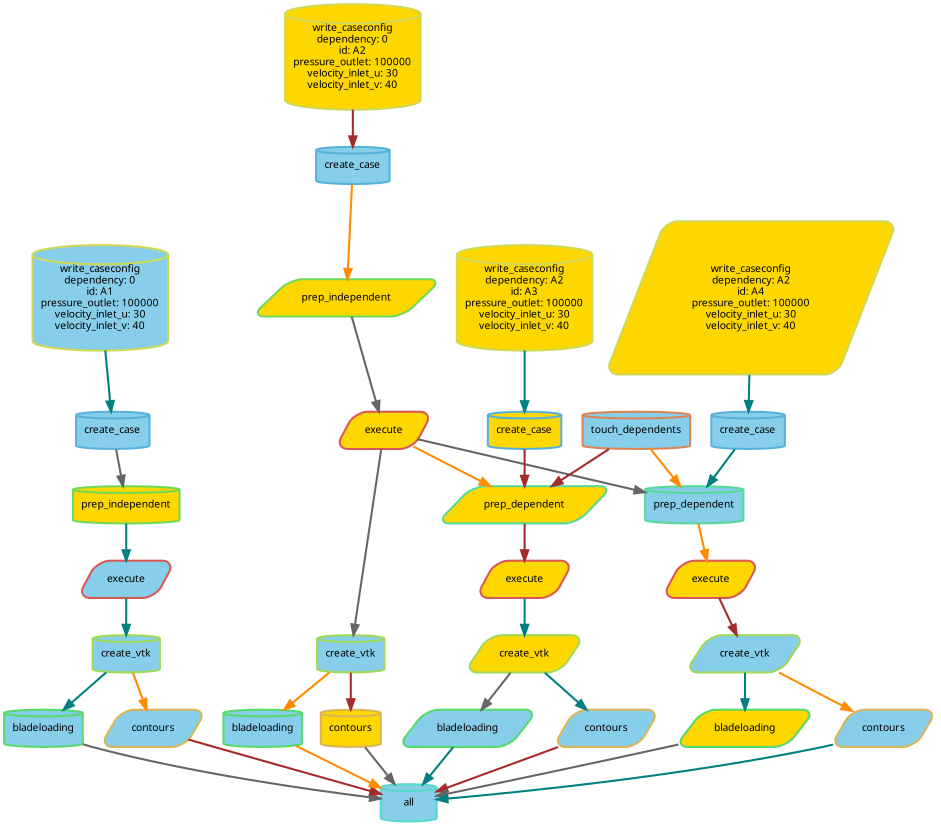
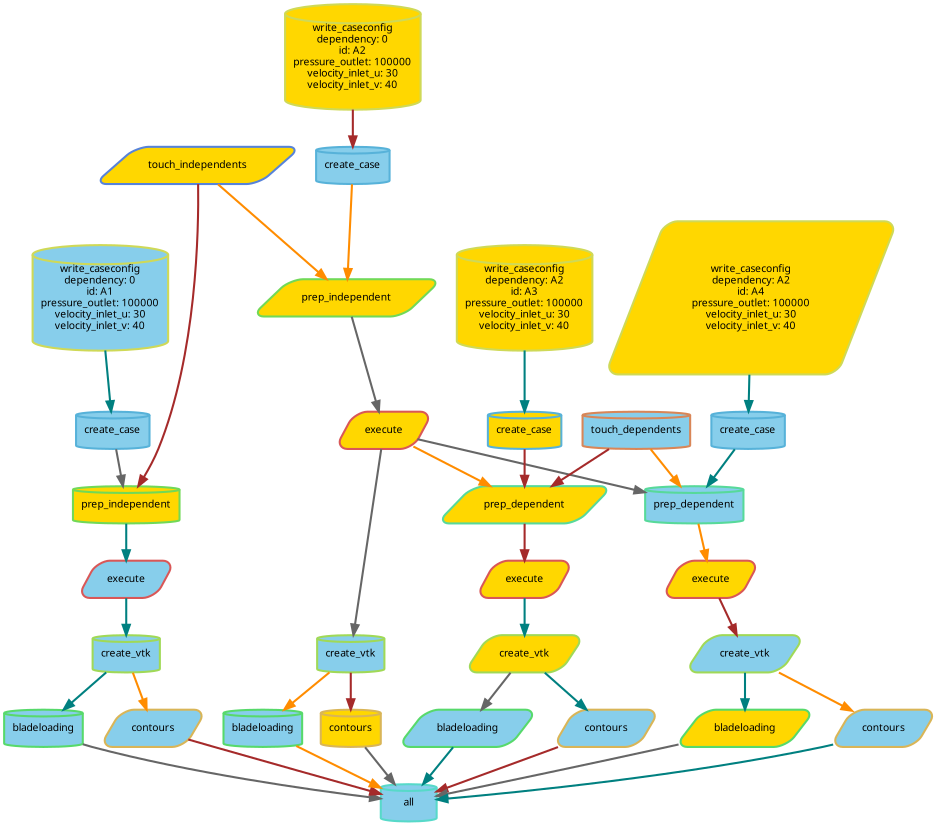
none -> (198, 165)
